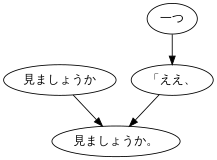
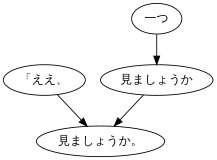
(172, 45) -> (157, 45)
